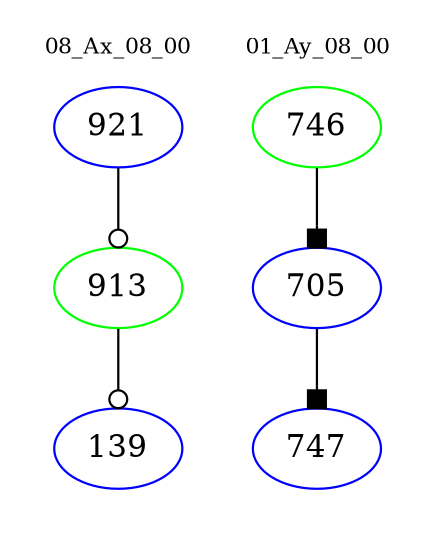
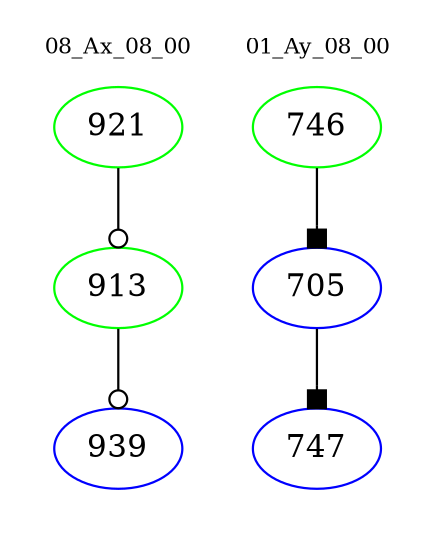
(118, 127) -> (118, 127)
(118, 449) -> (118, 449)
